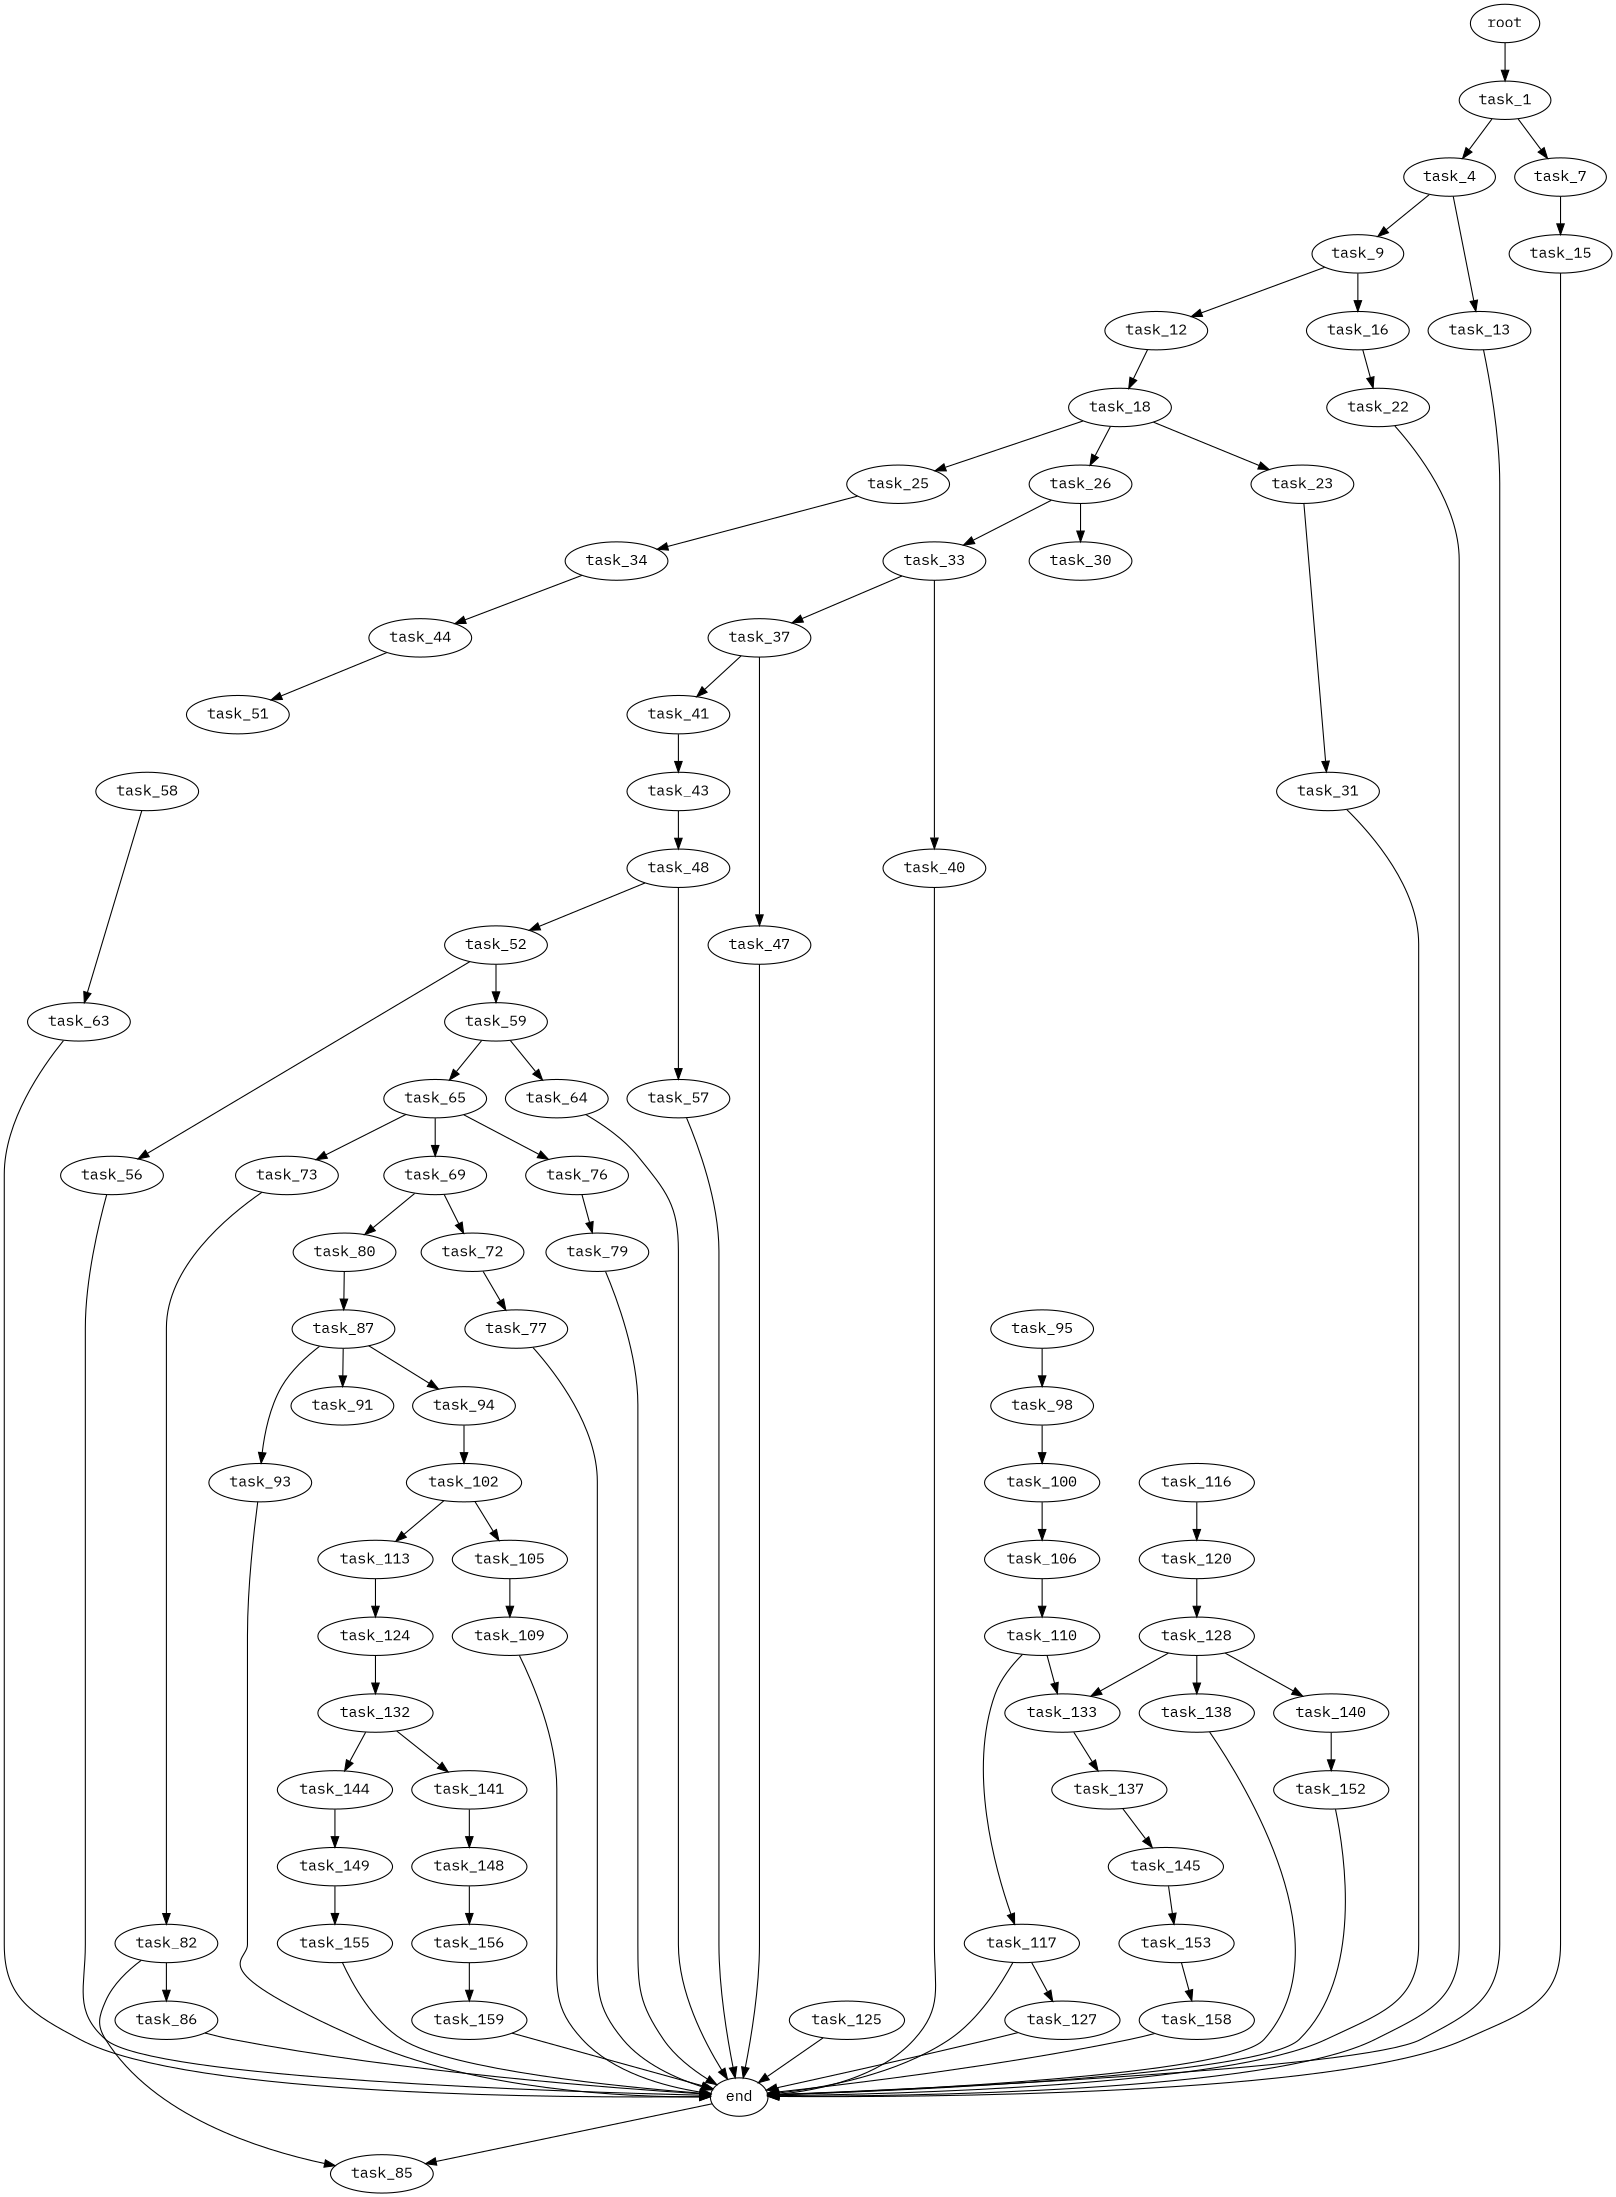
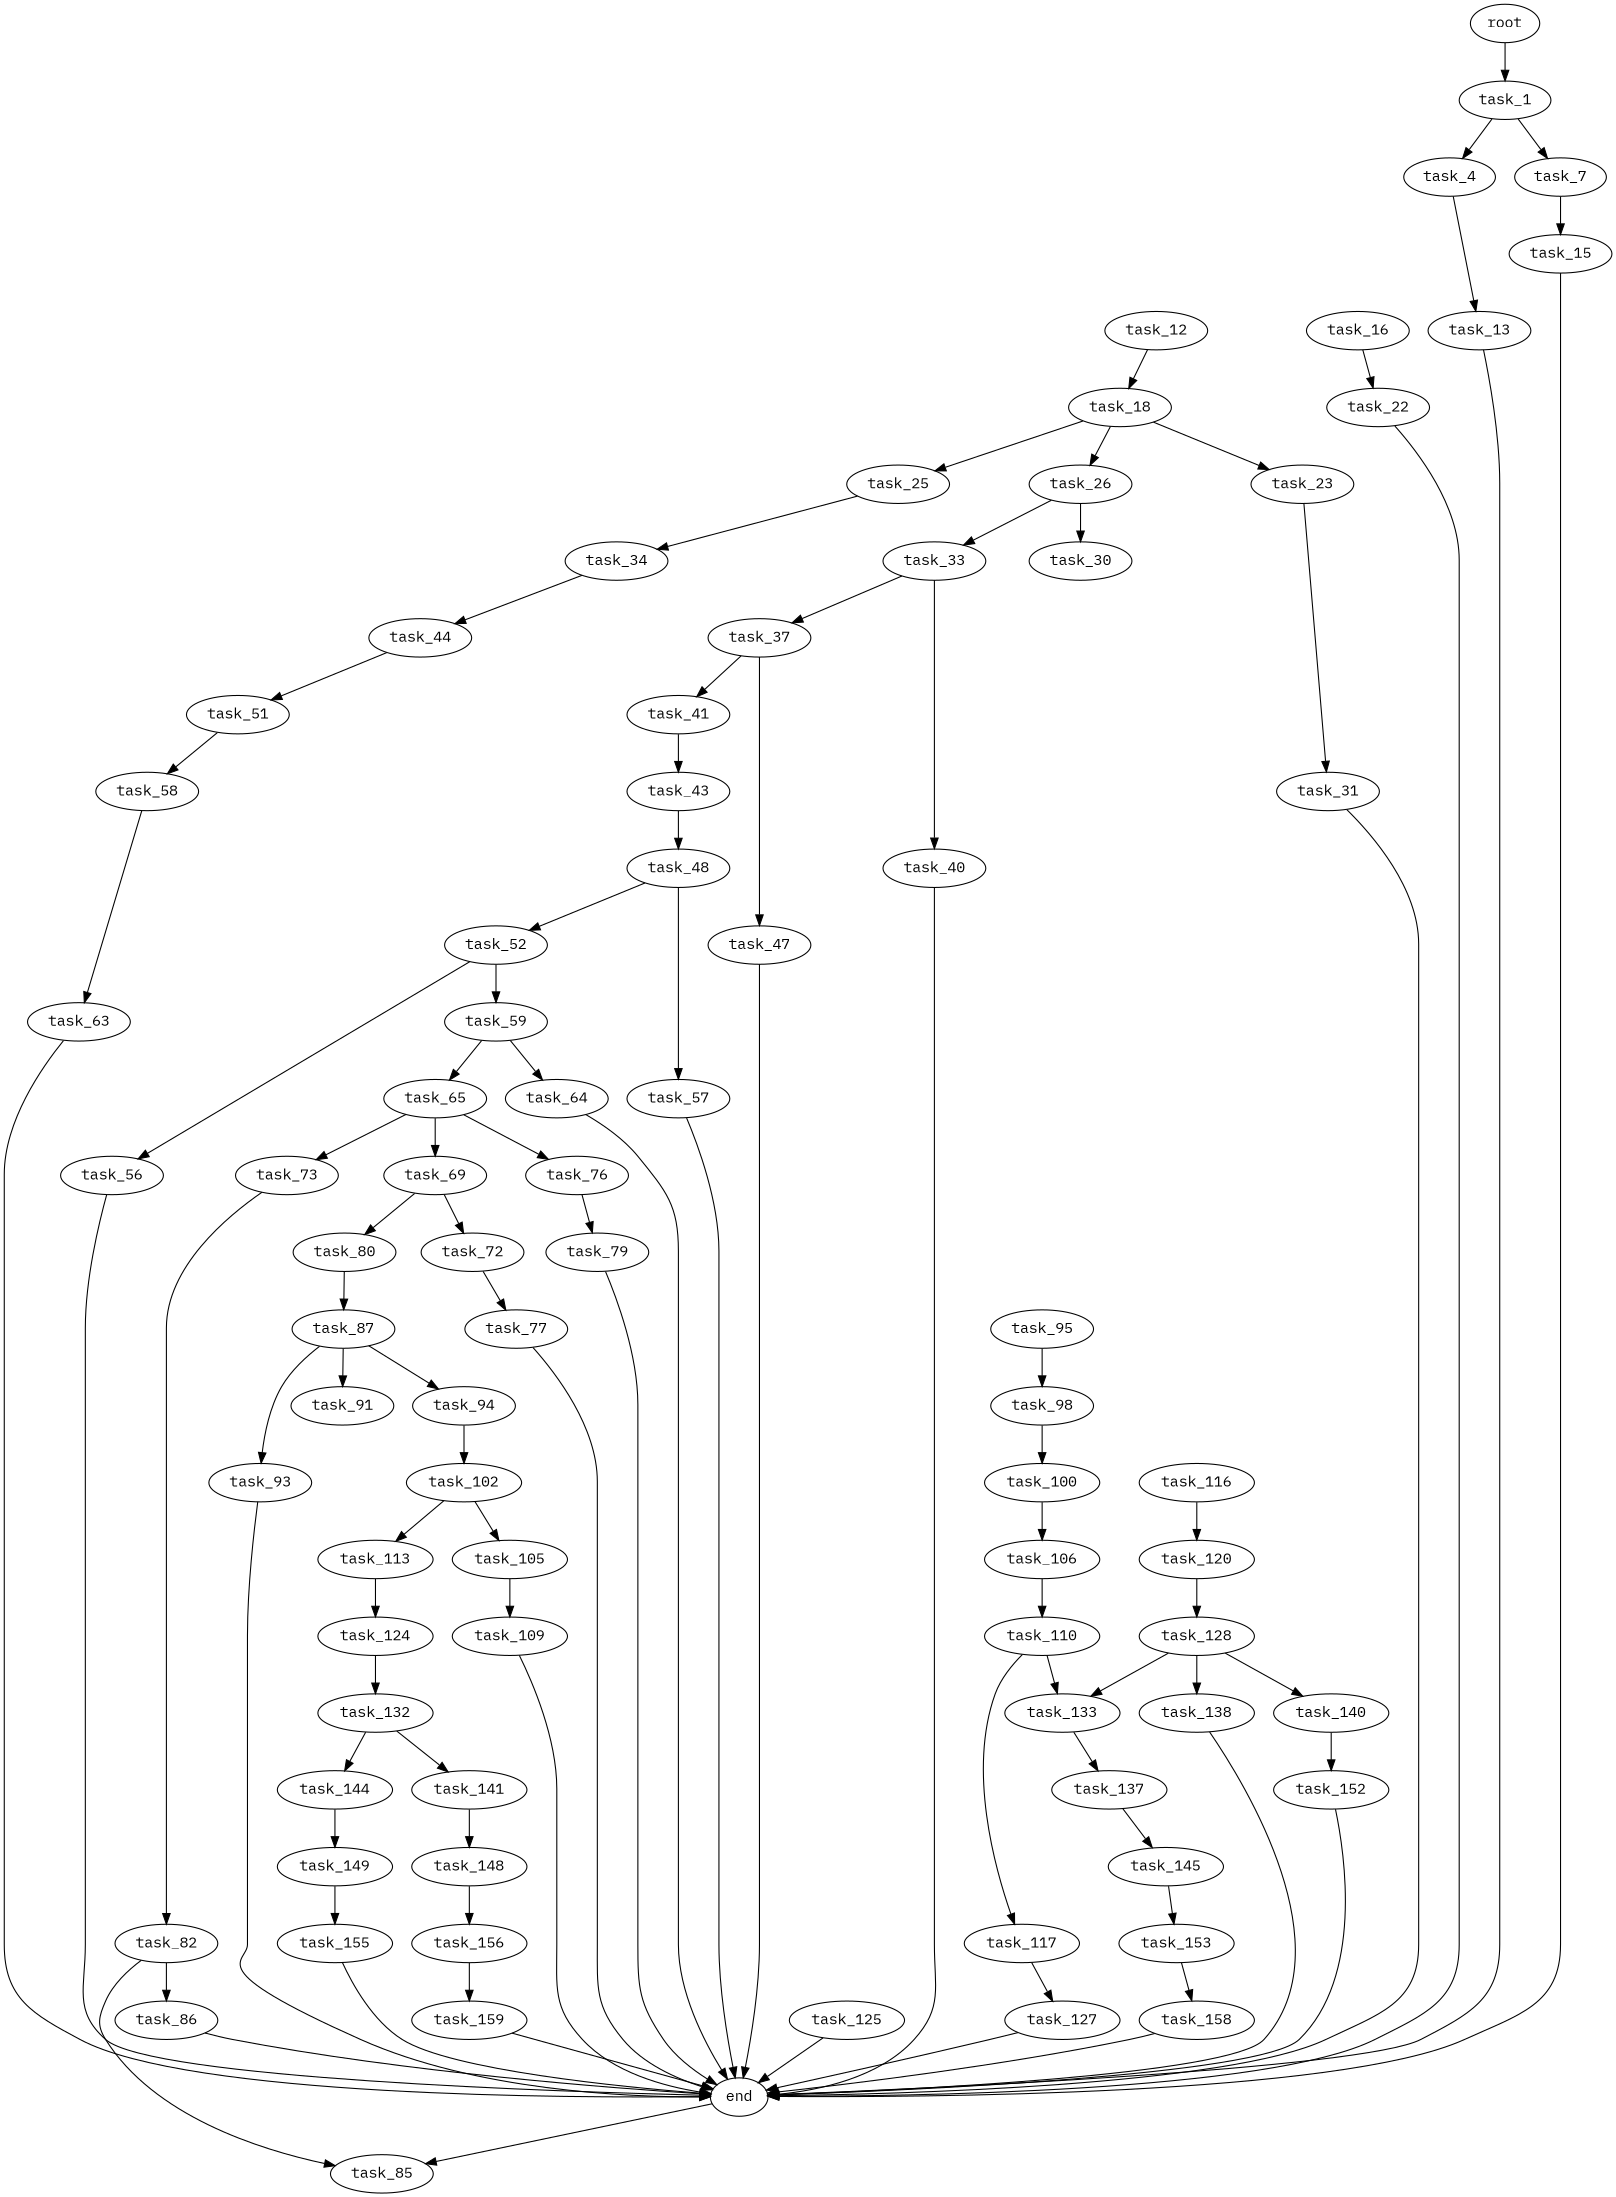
(1358, 254) -> none
none -> (197, 750)
(945, 2042) -> none
